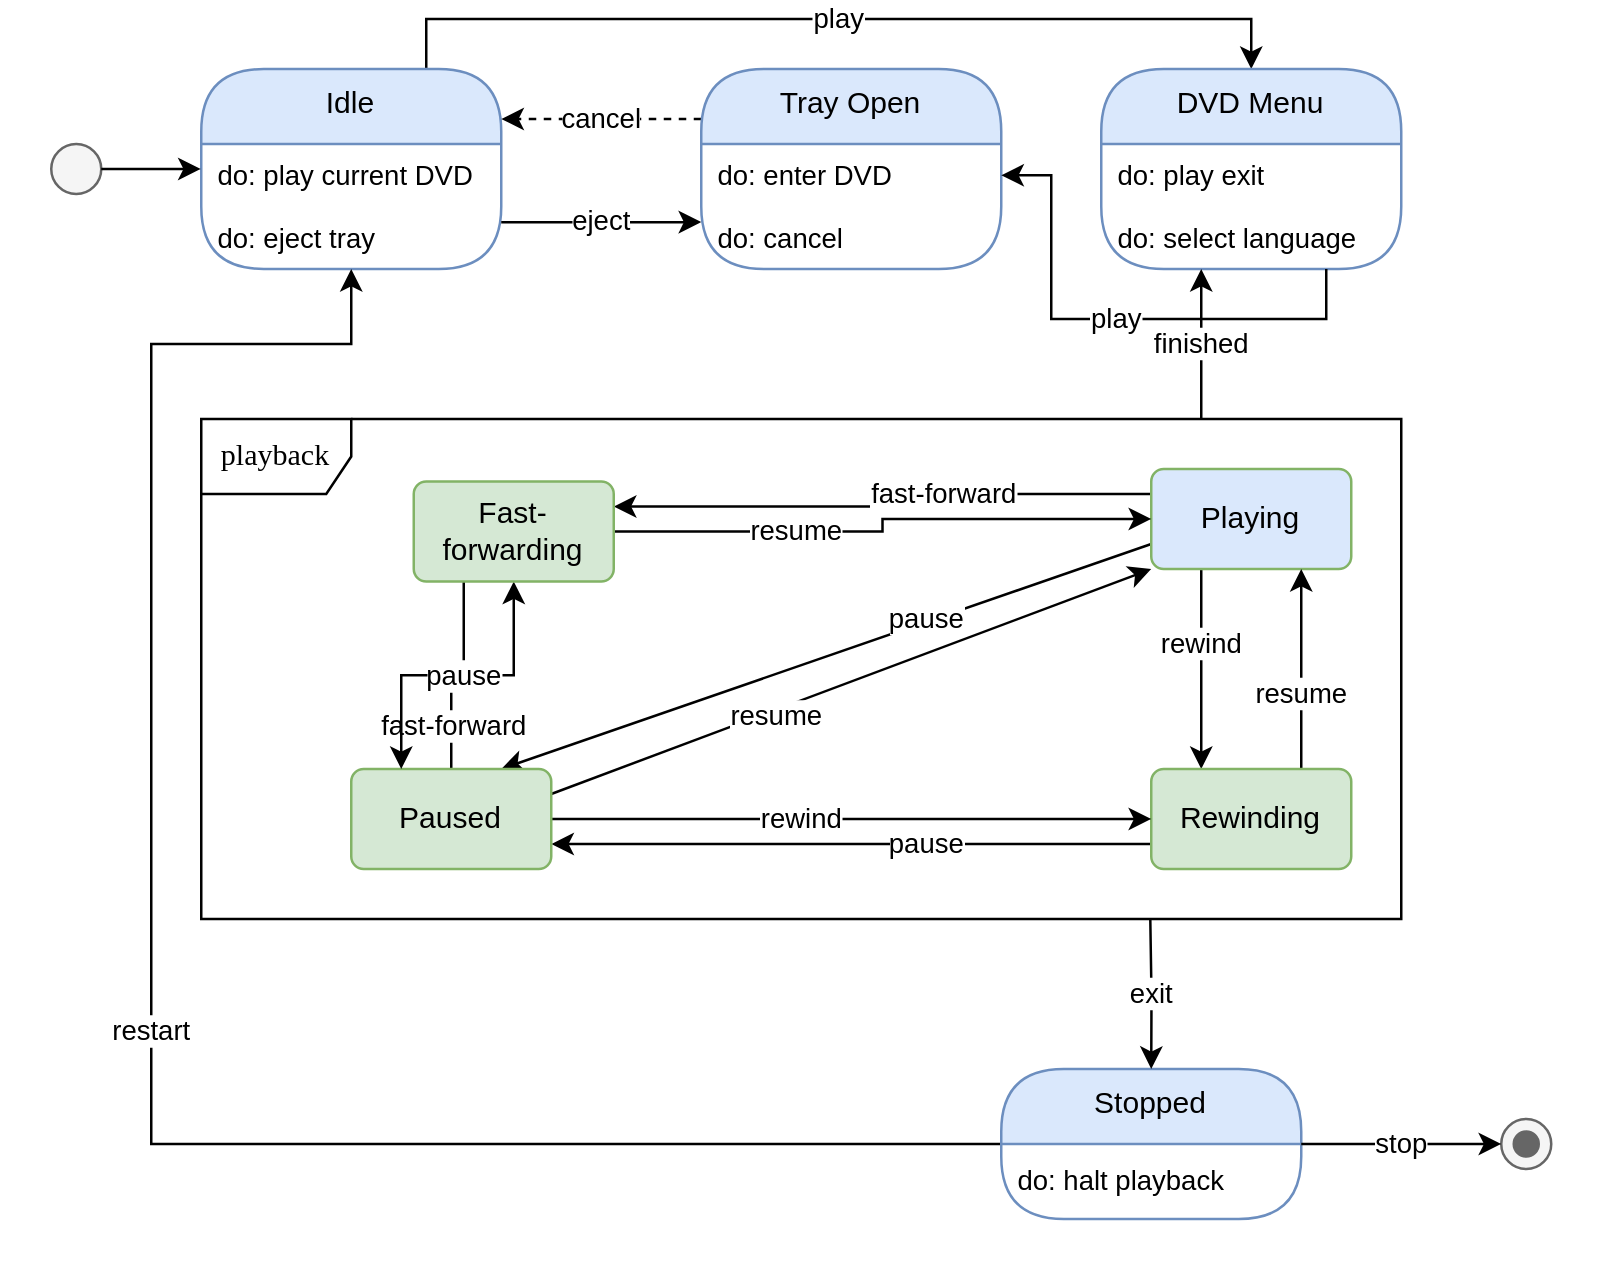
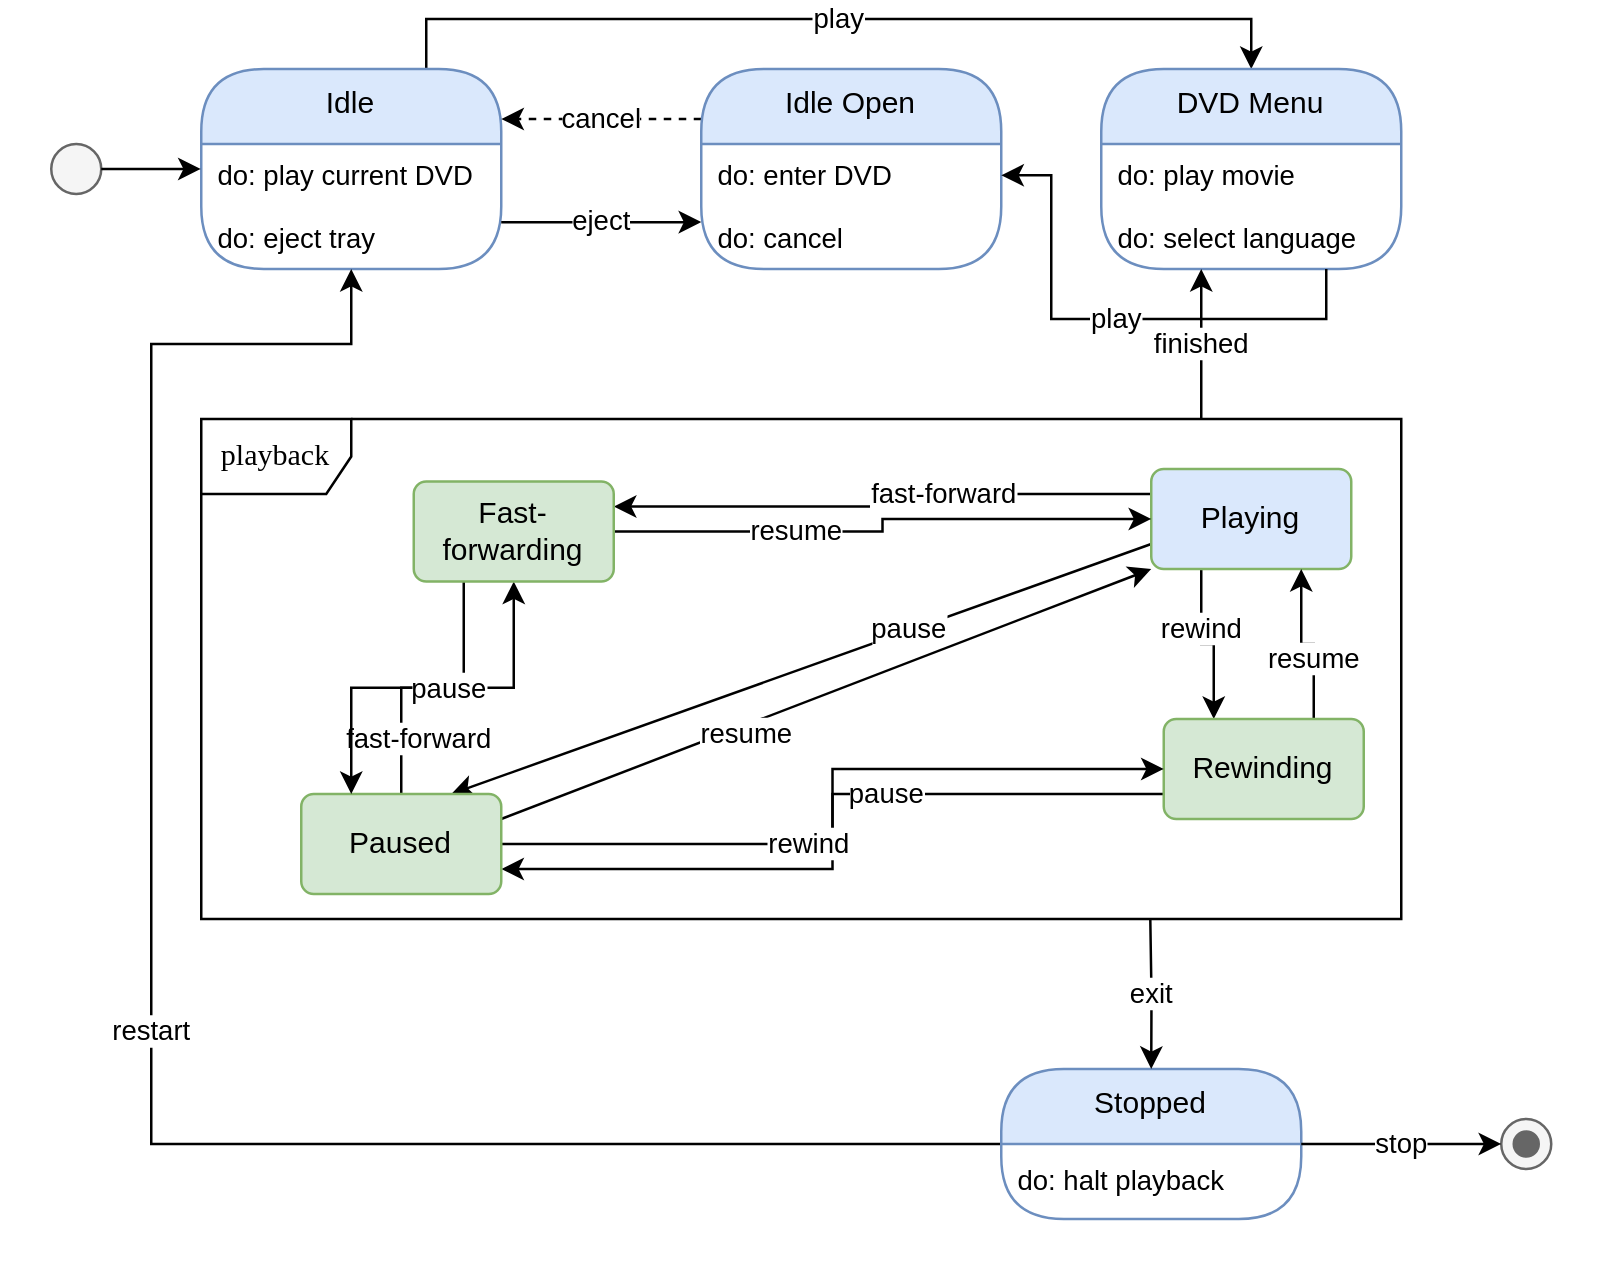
(851, 104) -> (851, 104)
(1208, 176) -> (1217, 176)
(451, 819) -> (401, 844)
(1251, 819) -> (1264, 769)
